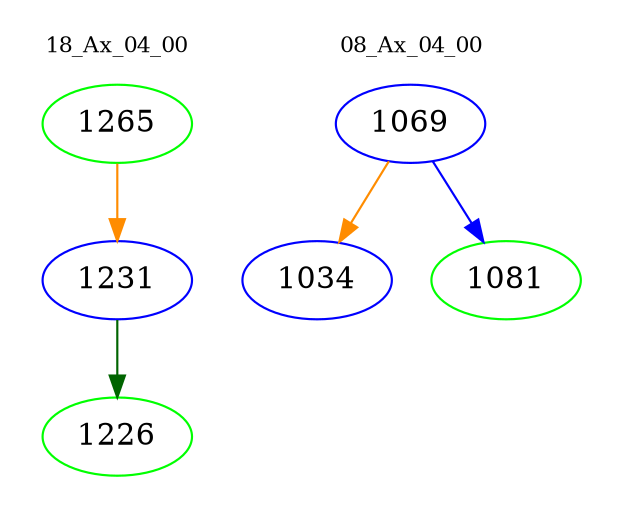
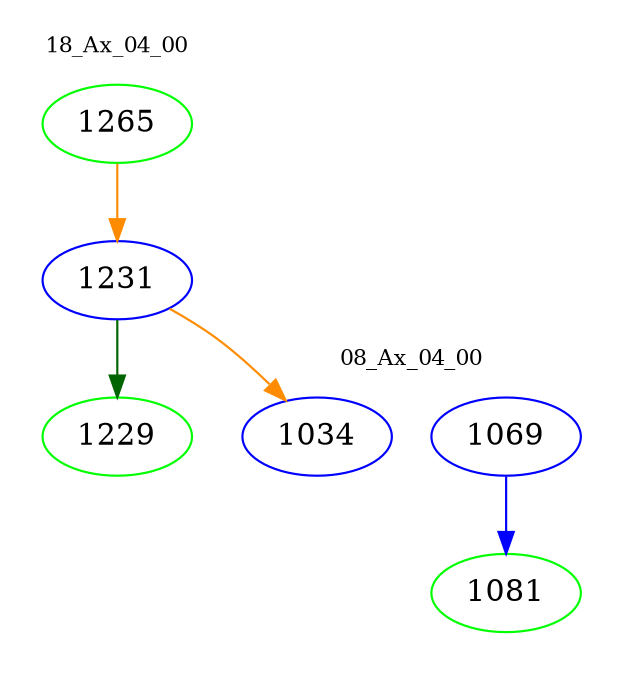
(370, 192) -> (239, 357)
(117, 437) -> (117, 437)
